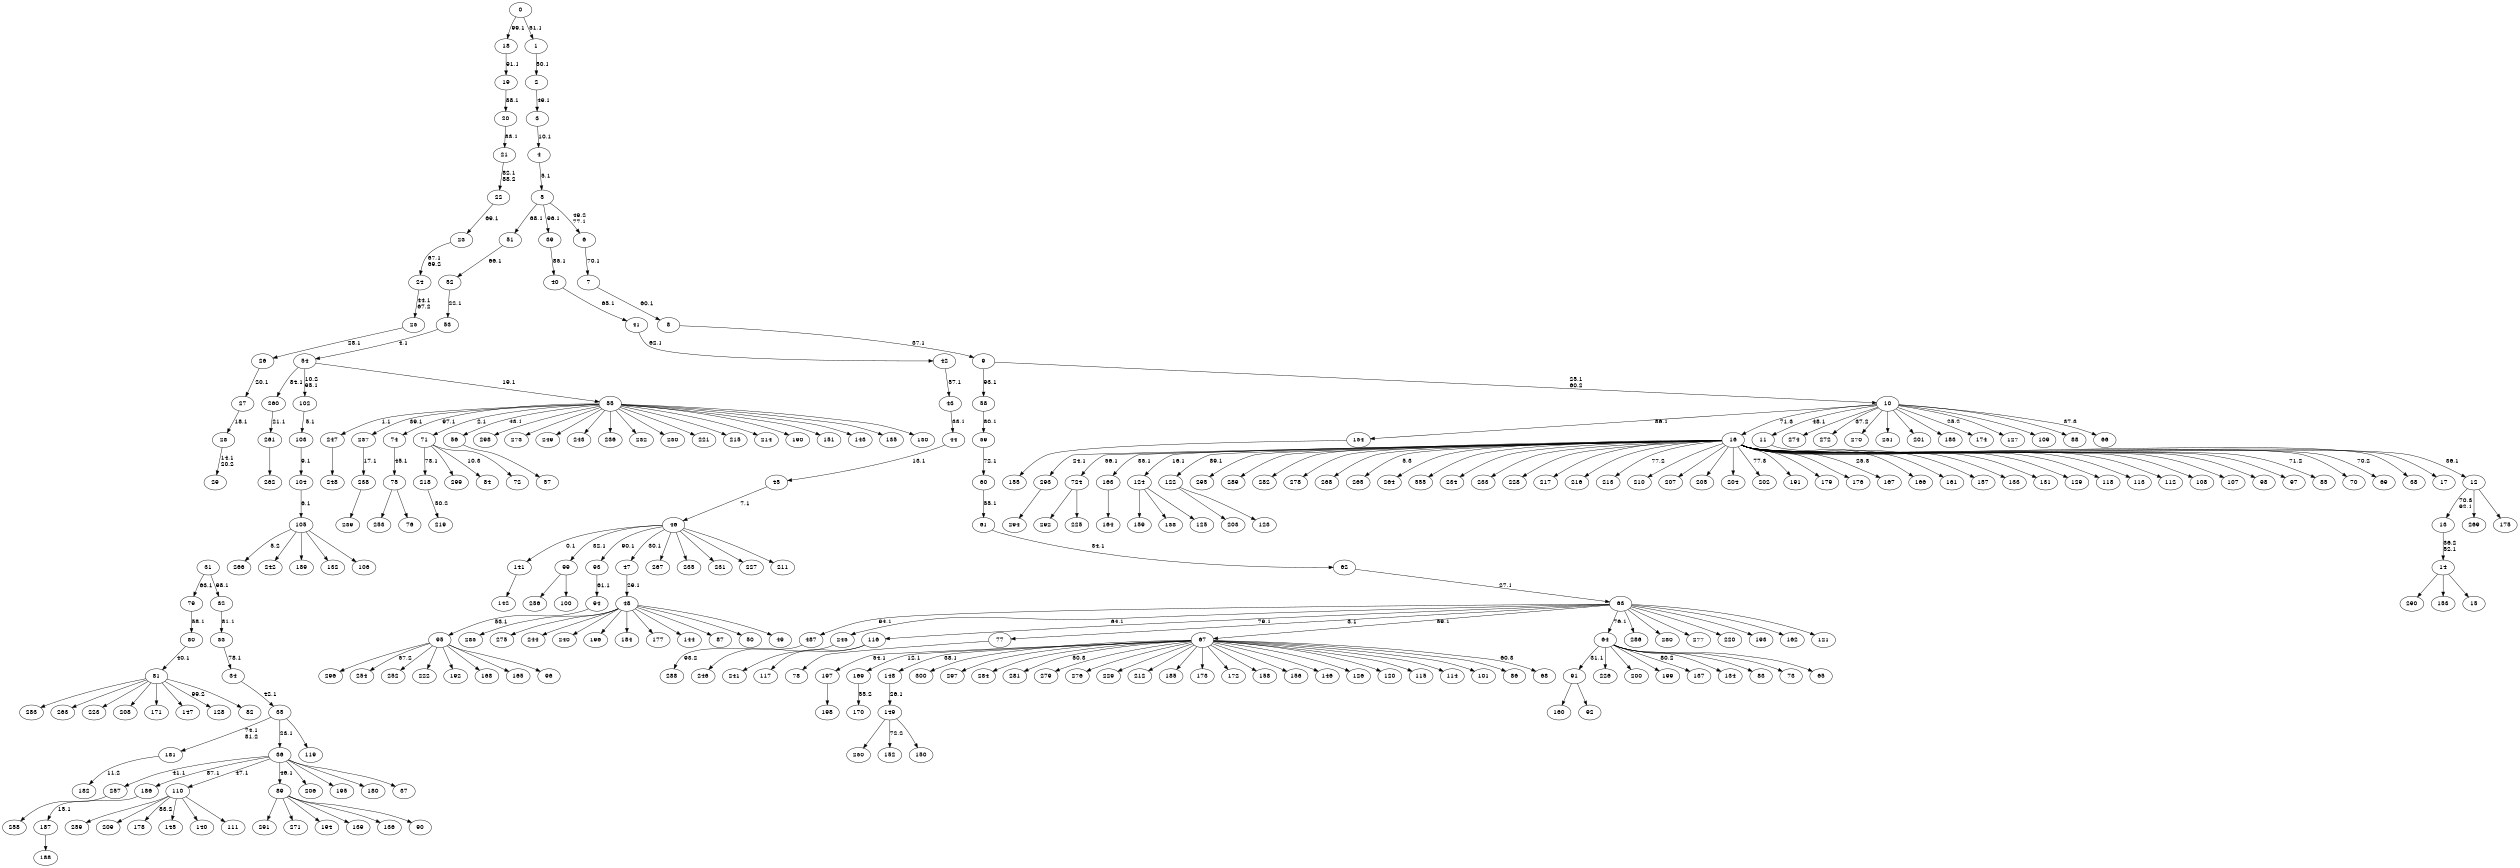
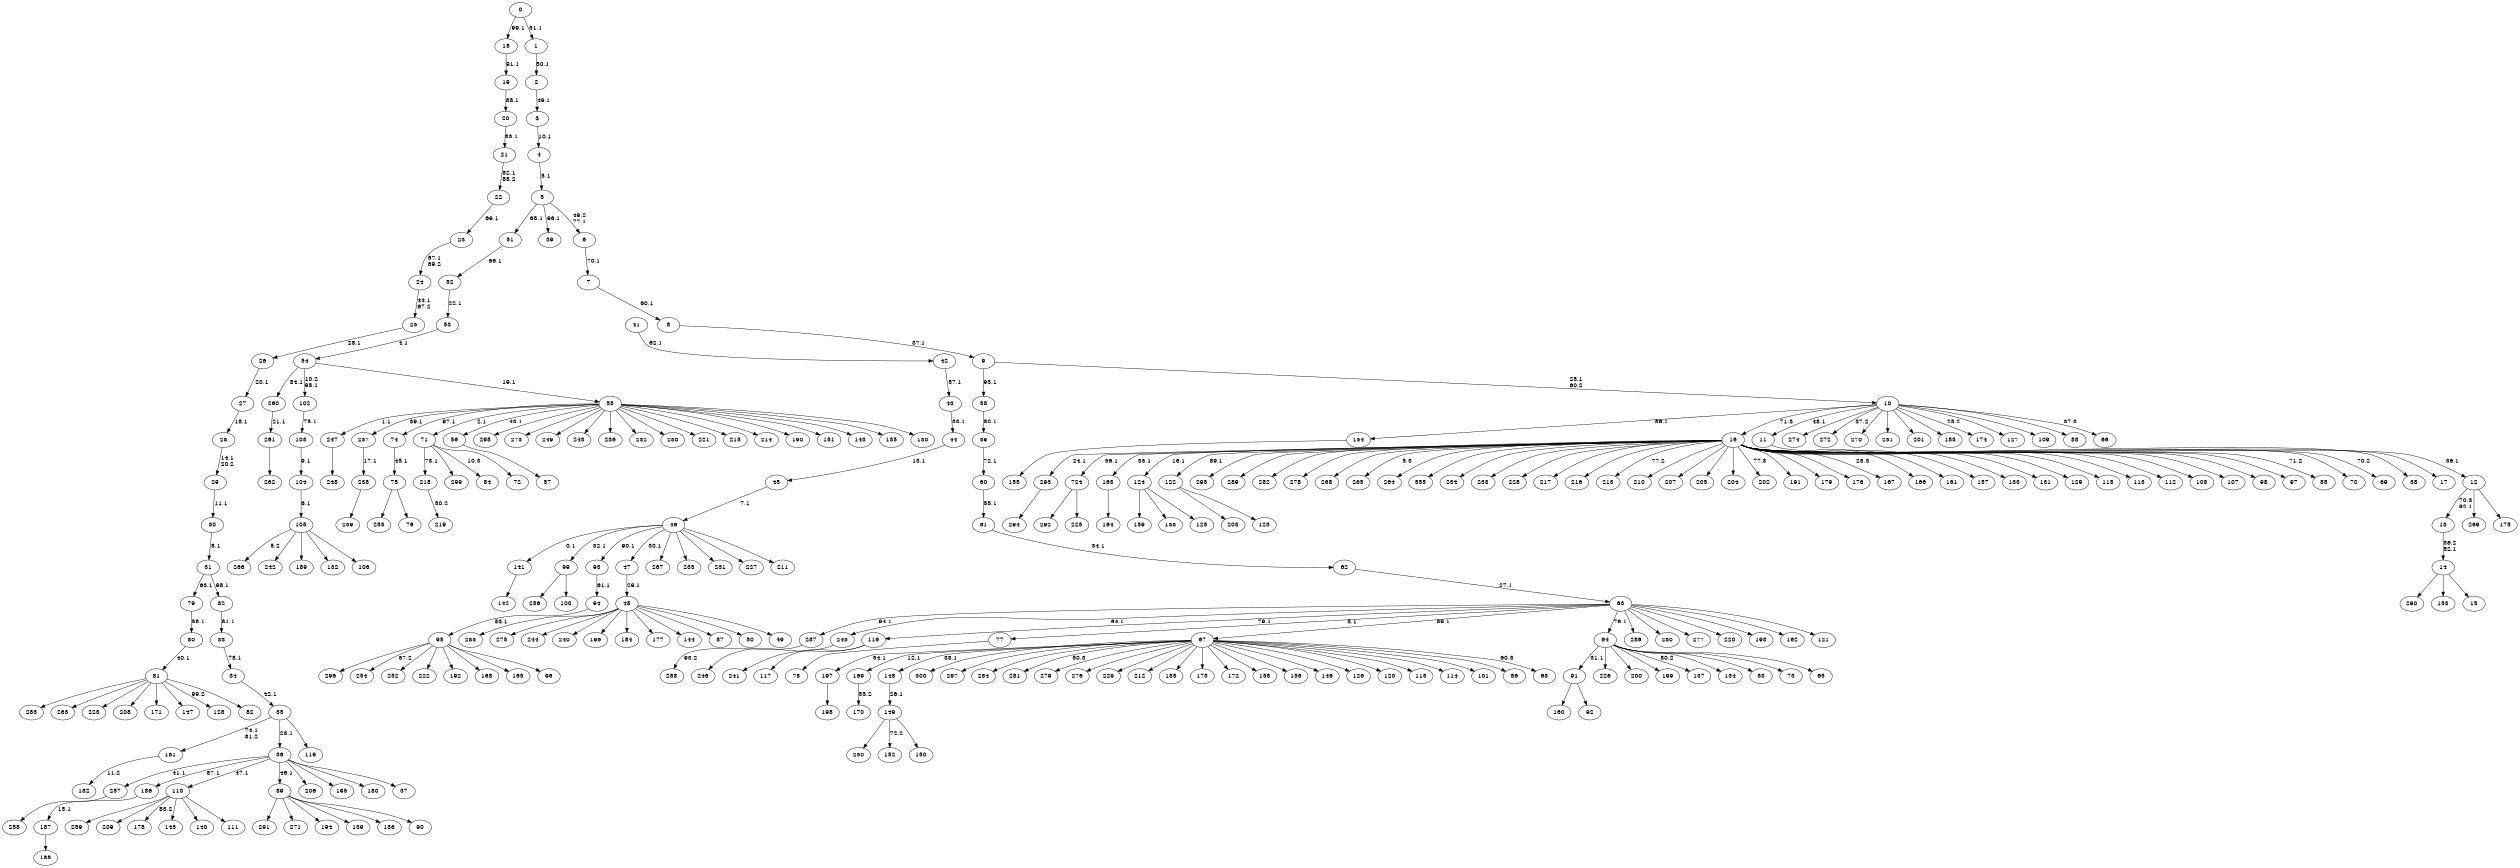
(555, 282) -> none
(310, 422) -> (310, 422)
none -> (212, 525)
(811, 640) -> (811, 640)
